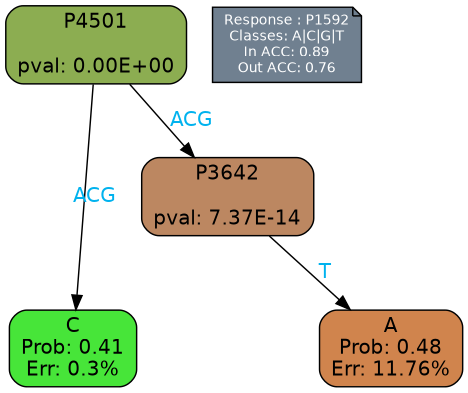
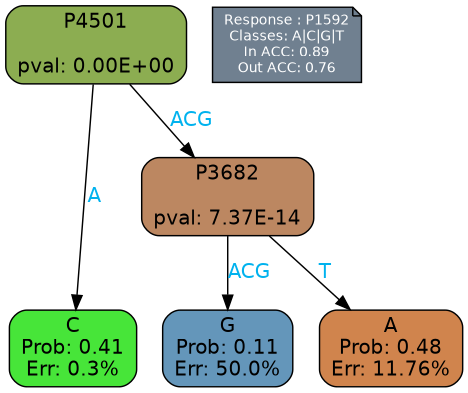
(95, 197) -> (95, 197)
(228, 197) -> (228, 197)
none -> (228, 348)
